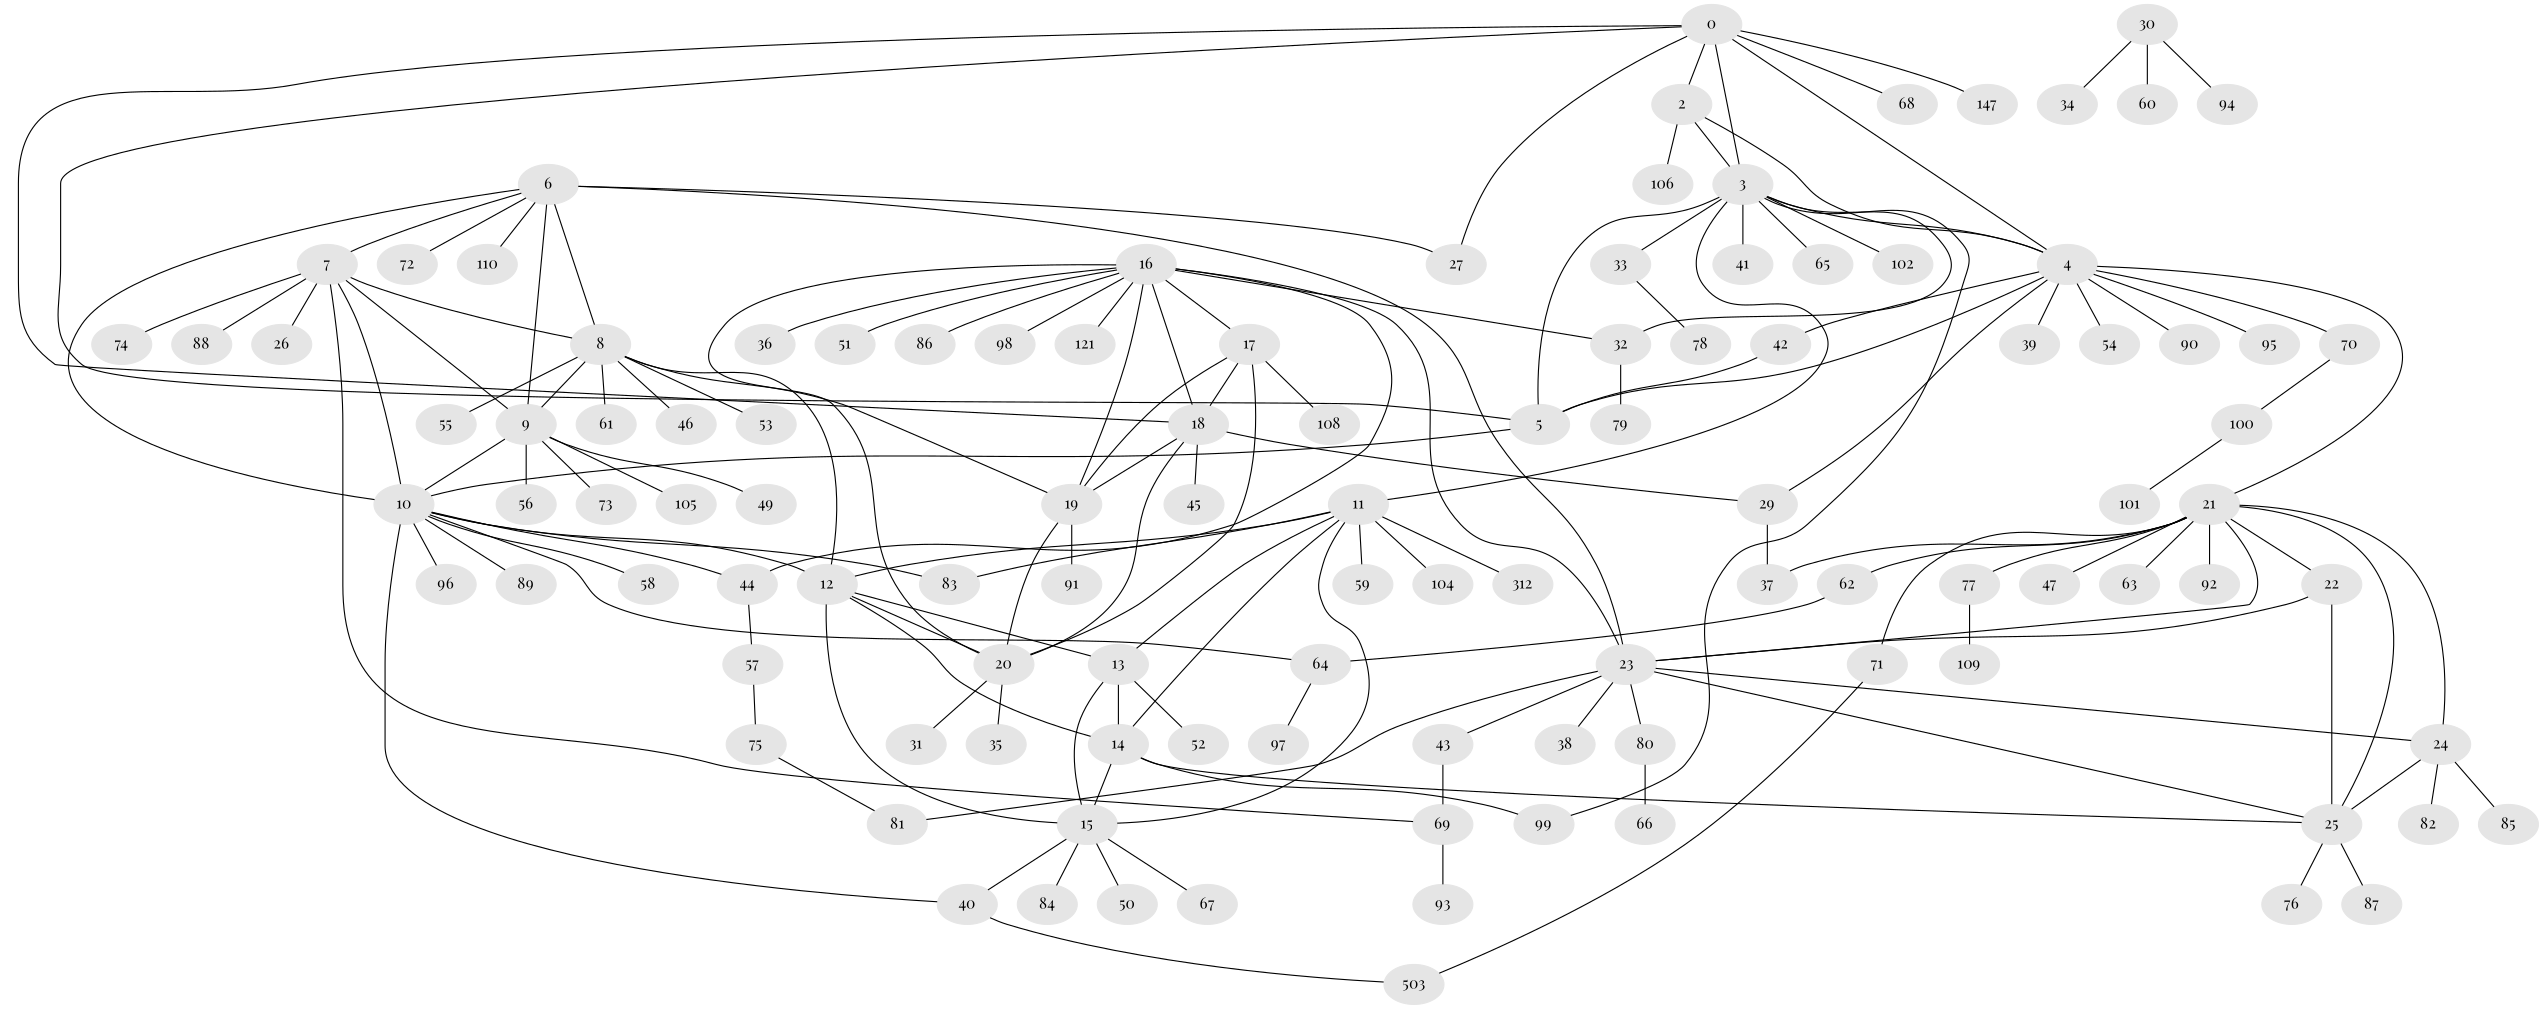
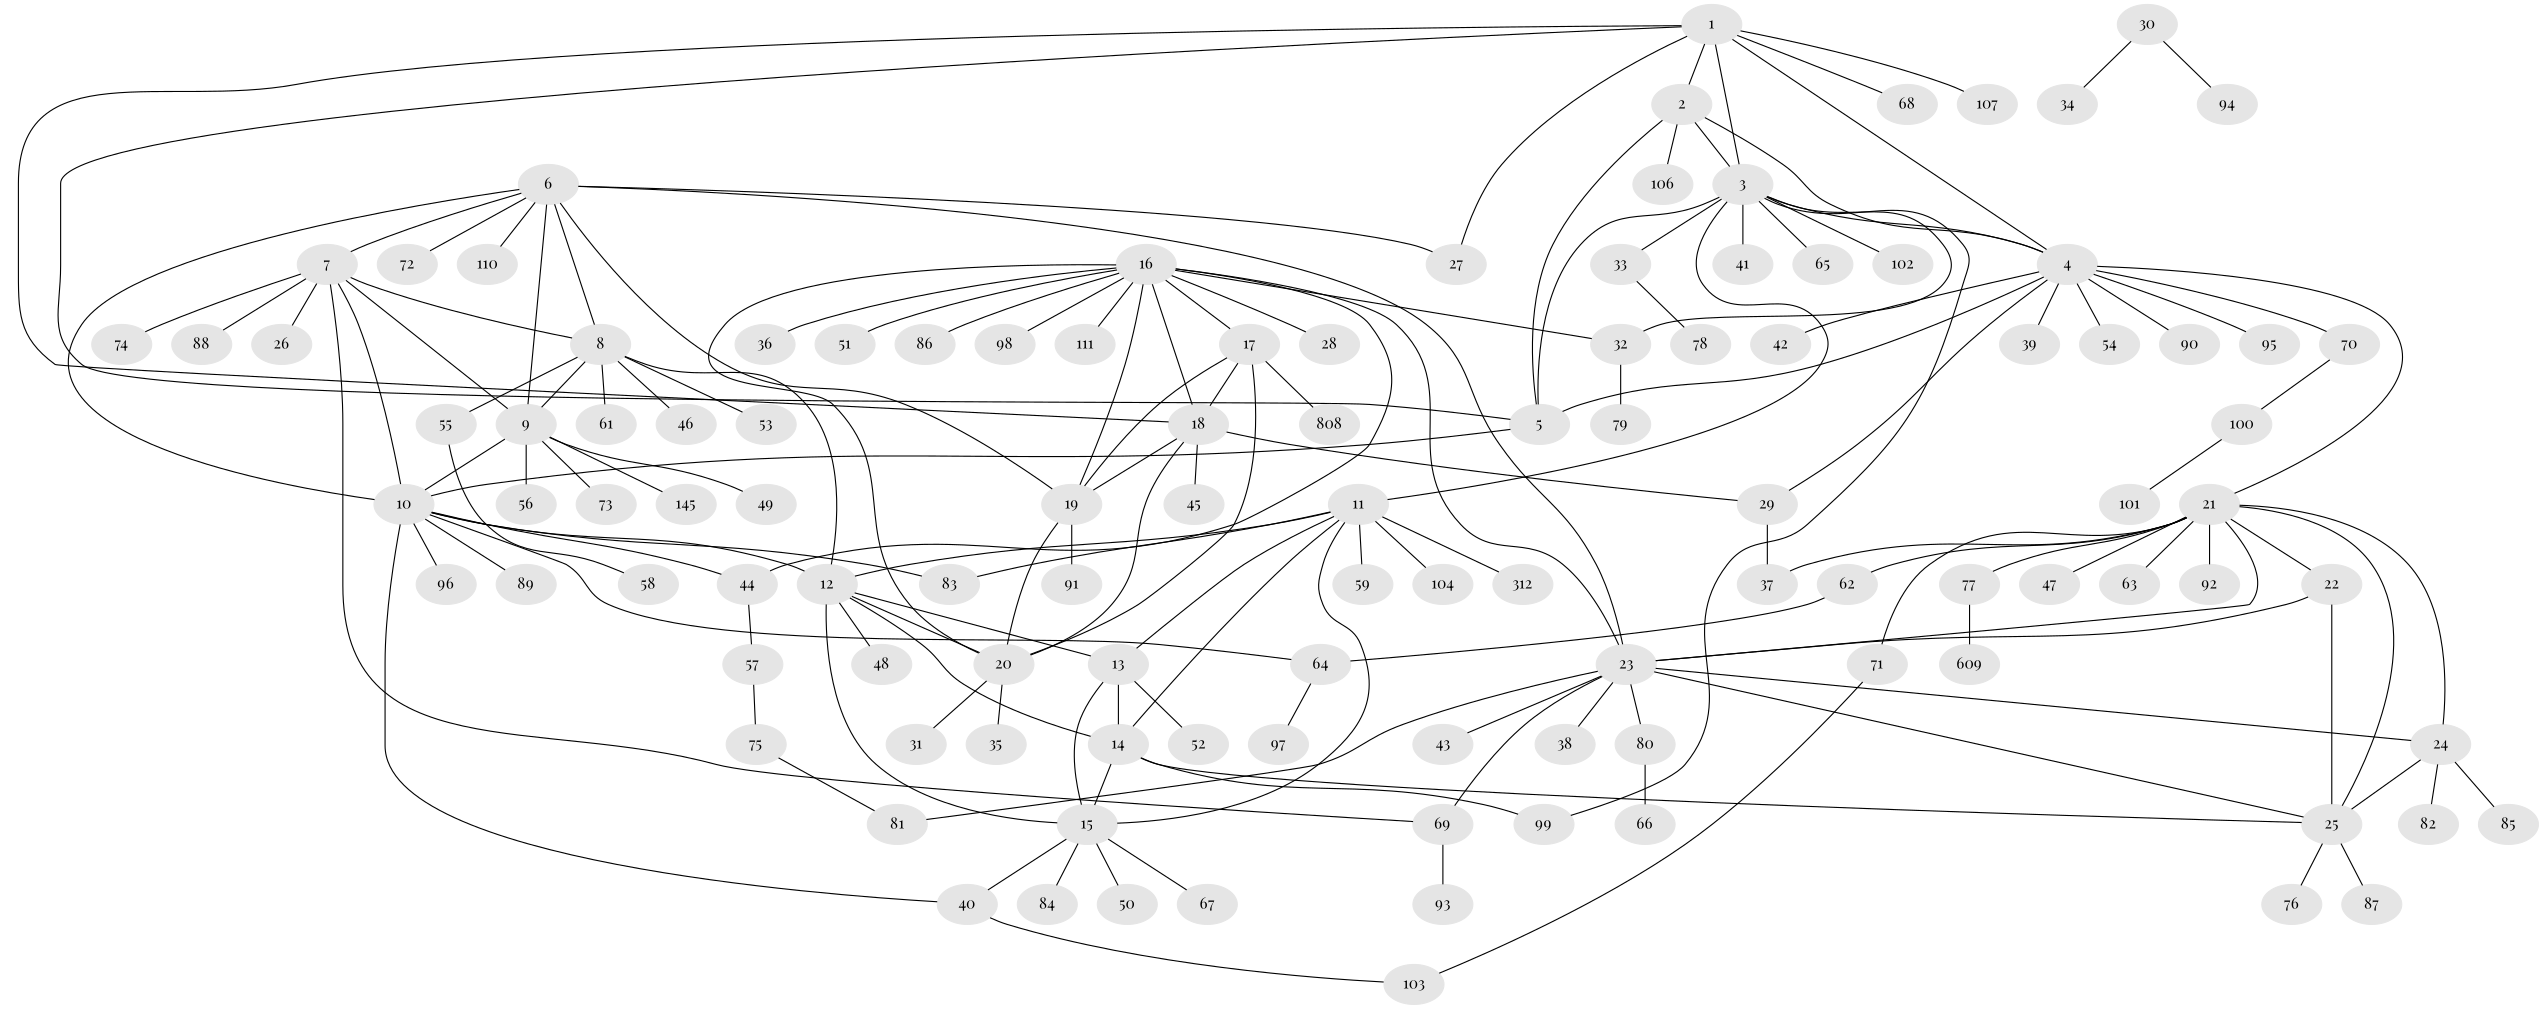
(1712, 24) -> (1712, 24)
(1987, 104) -> (1987, 104)
(2147, 104) -> none
(1085, 344) -> (1085, 344)
none -> (1330, 344)
(1700, 377) -> (1554, 243)
(873, 417) -> (812, 388)
(1330, 424) -> (1330, 424)
(686, 504) -> (686, 504)
(541, 548) -> (478, 515)
none -> (882, 664)
(1970, 664) -> (1970, 664)
(1443, 783) -> (1519, 730)
(1414, 984) -> (1414, 984)
